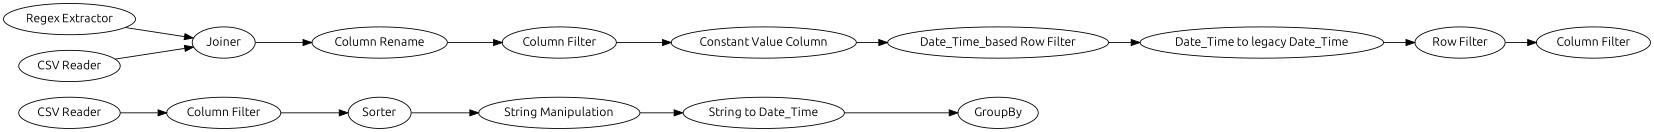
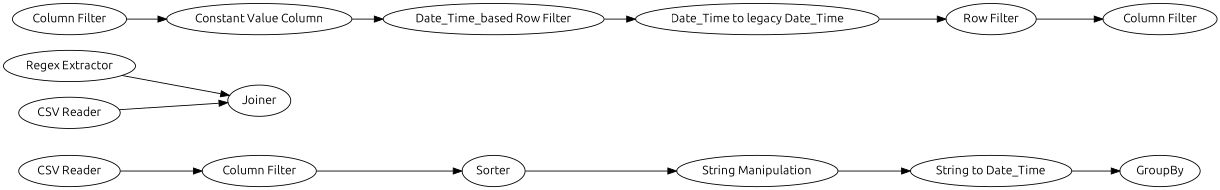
(380, 43) -> none
